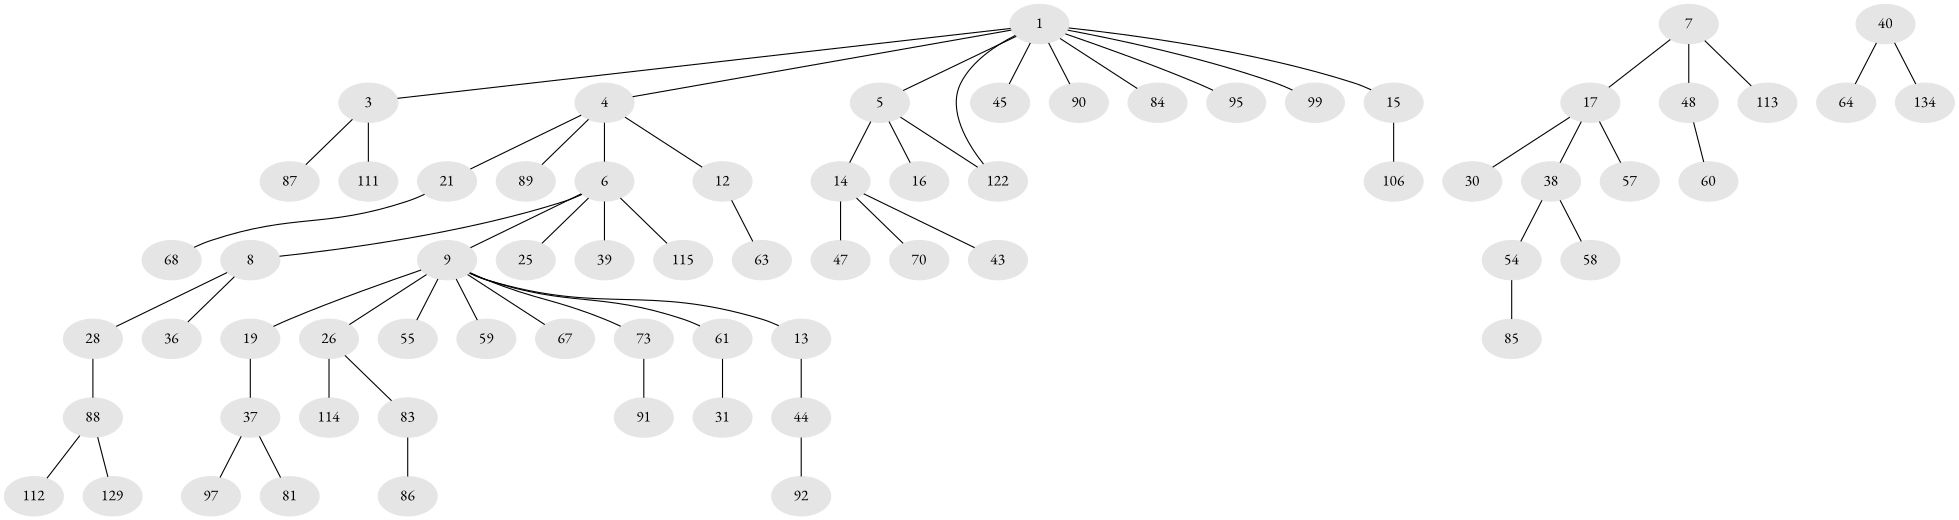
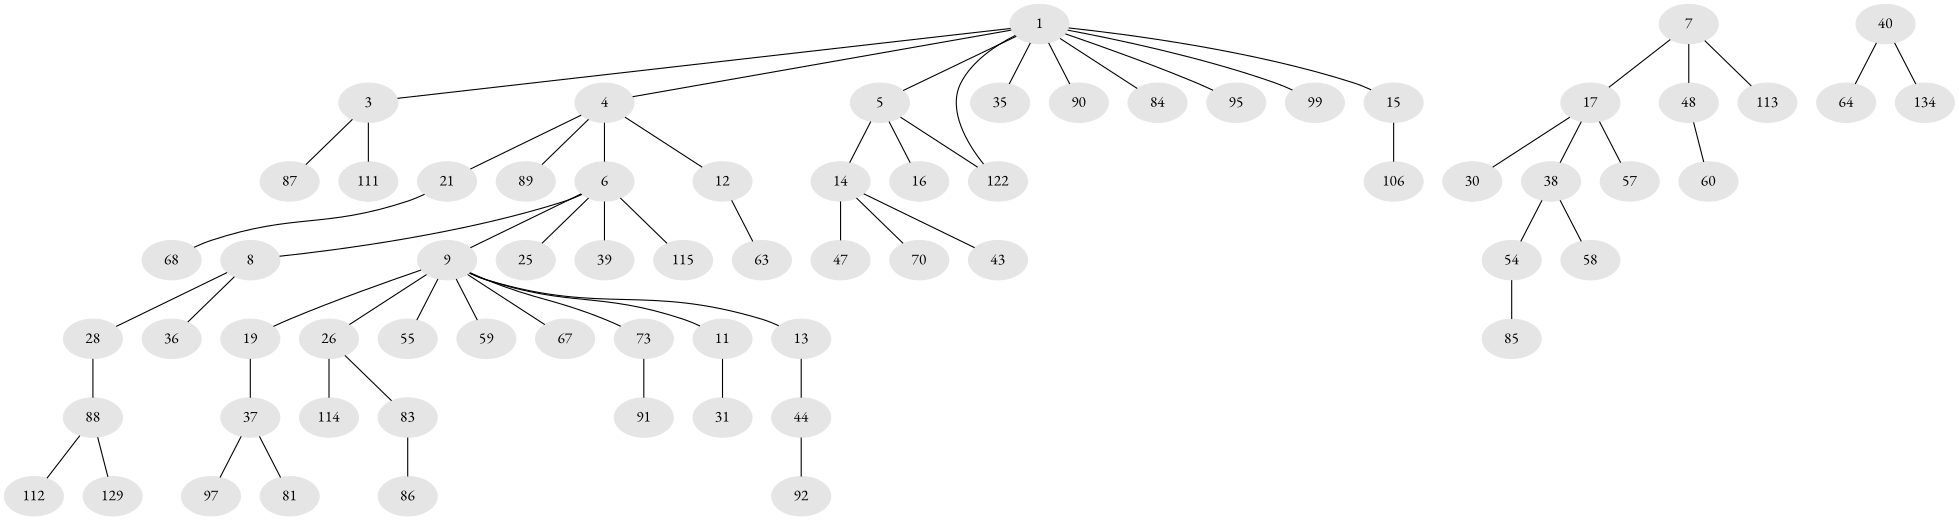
(1000, 103) -> (1000, 103)
(723, 339) -> (723, 339)
